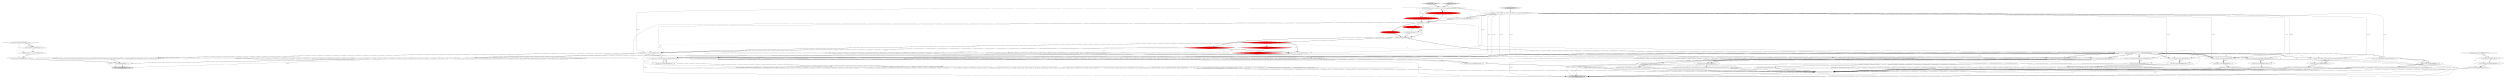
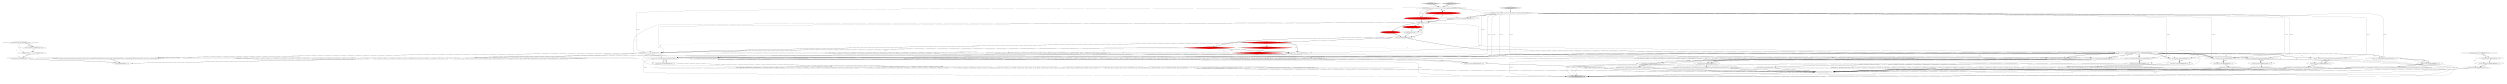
(122, 68) -> none
